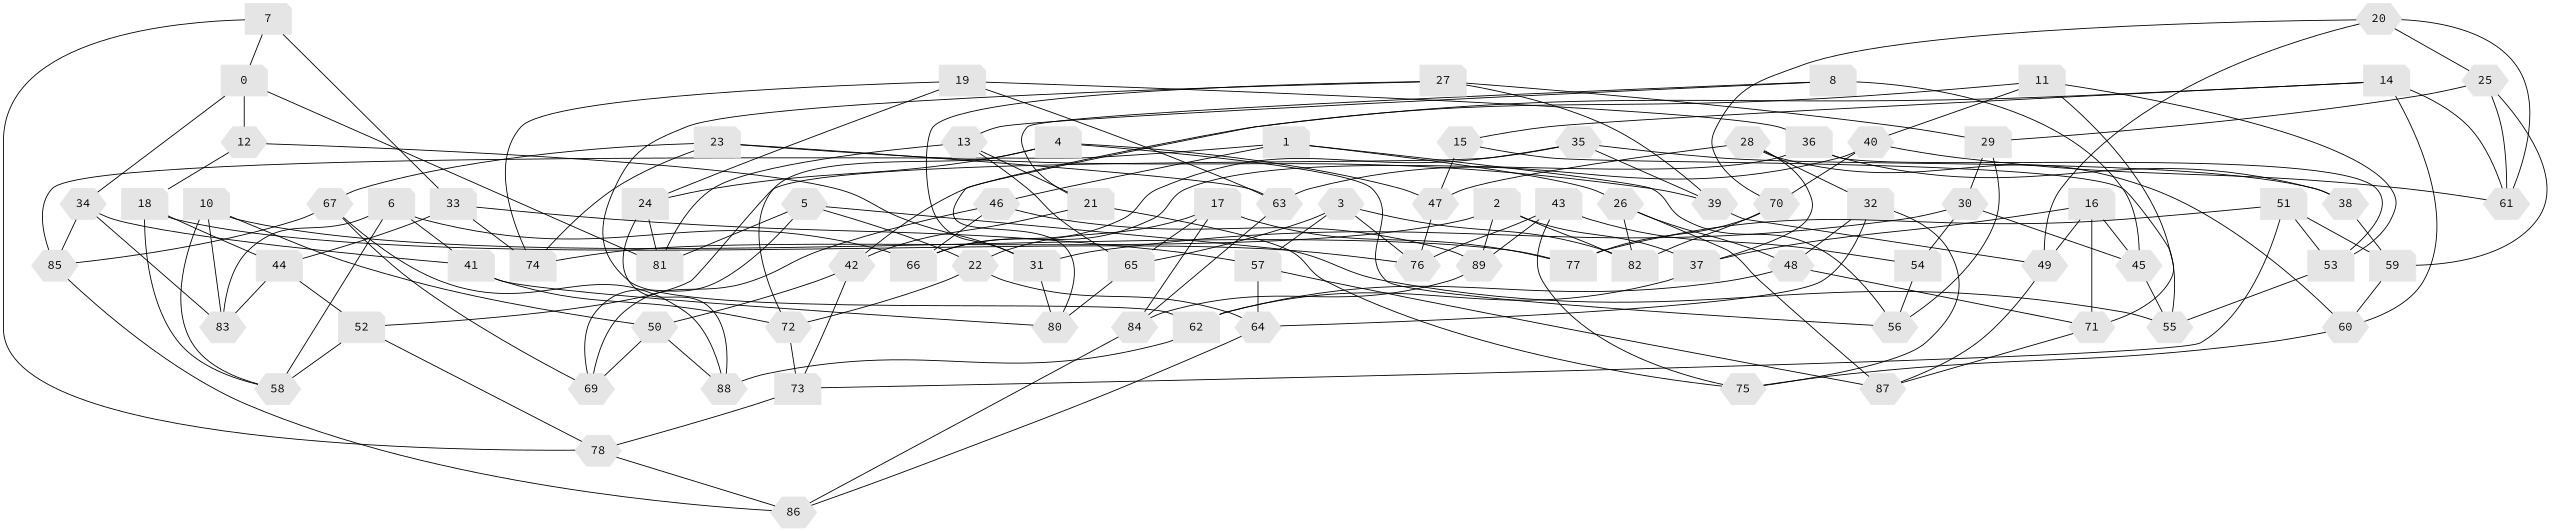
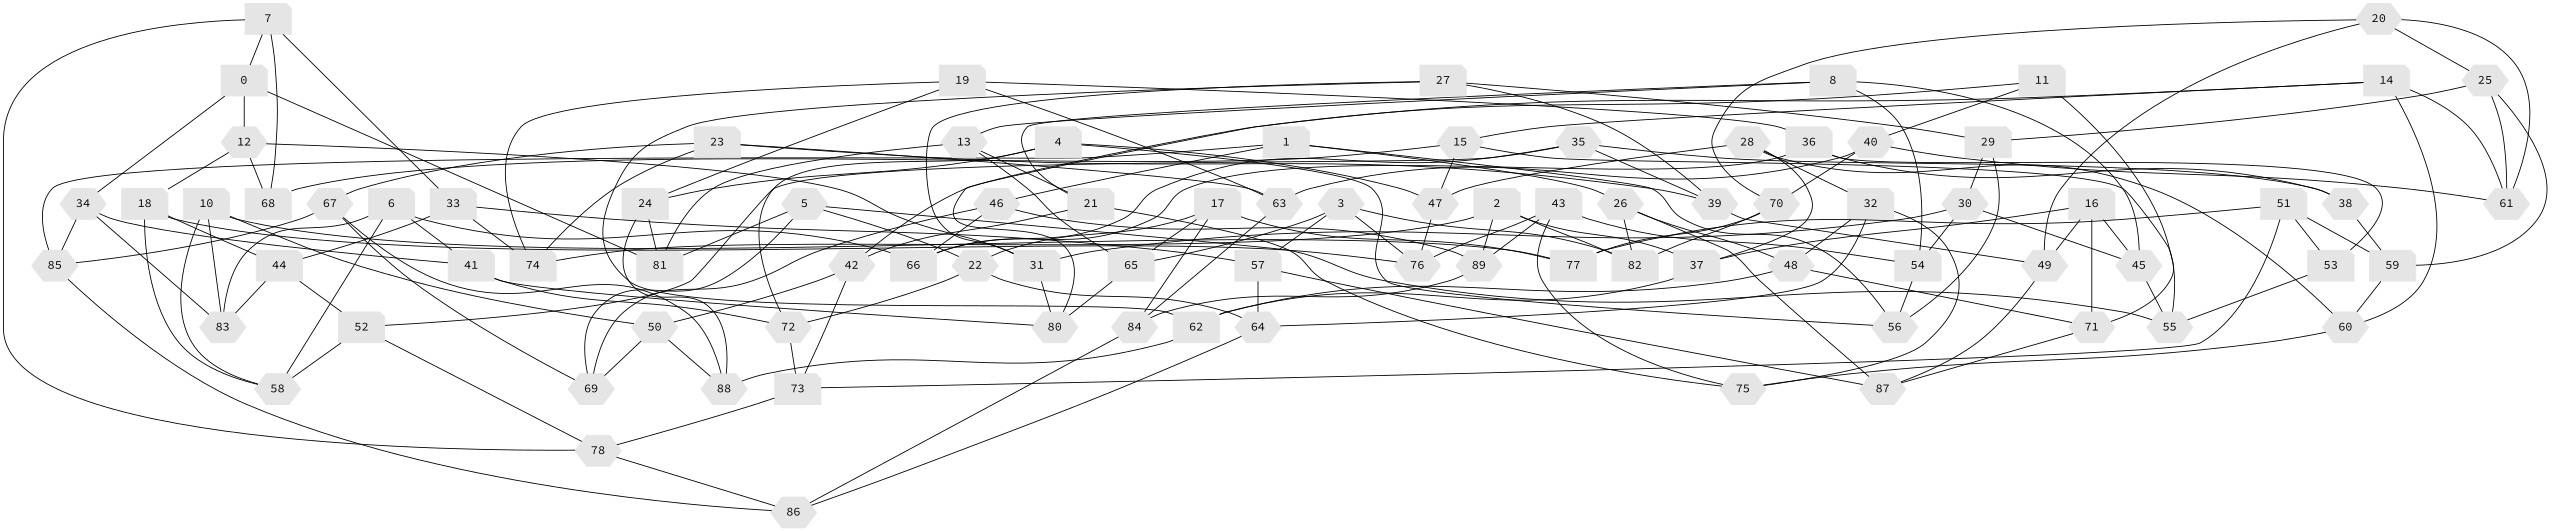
(2276, 130) -> none
none -> (1910, 145)
none -> (268, 204)
